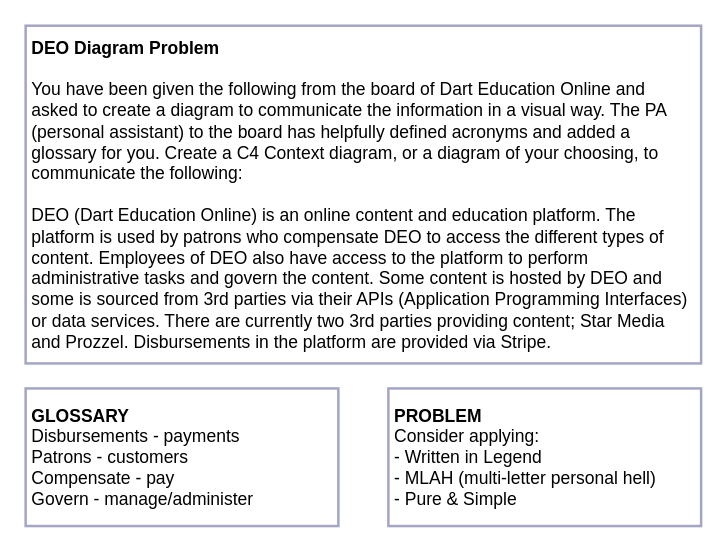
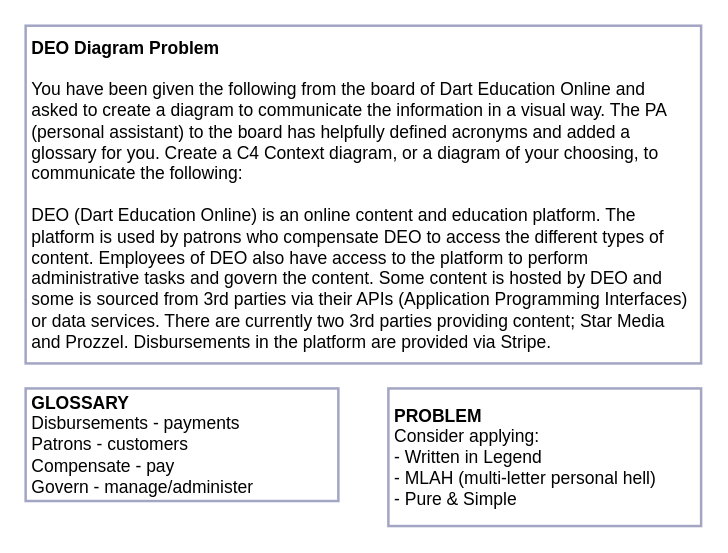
(182, 457) -> (182, 444)
